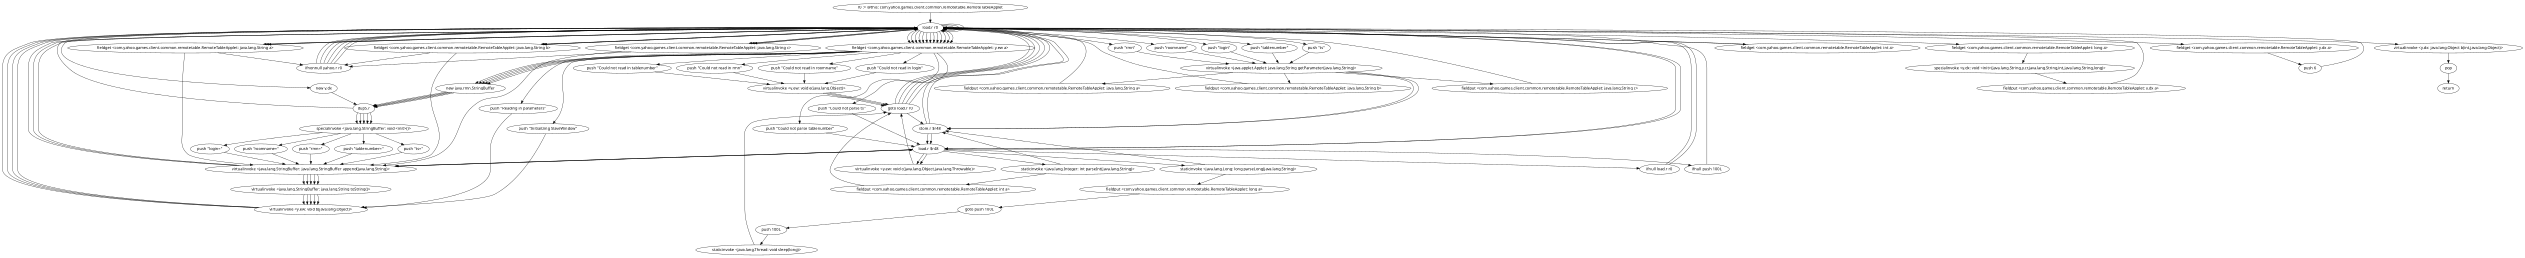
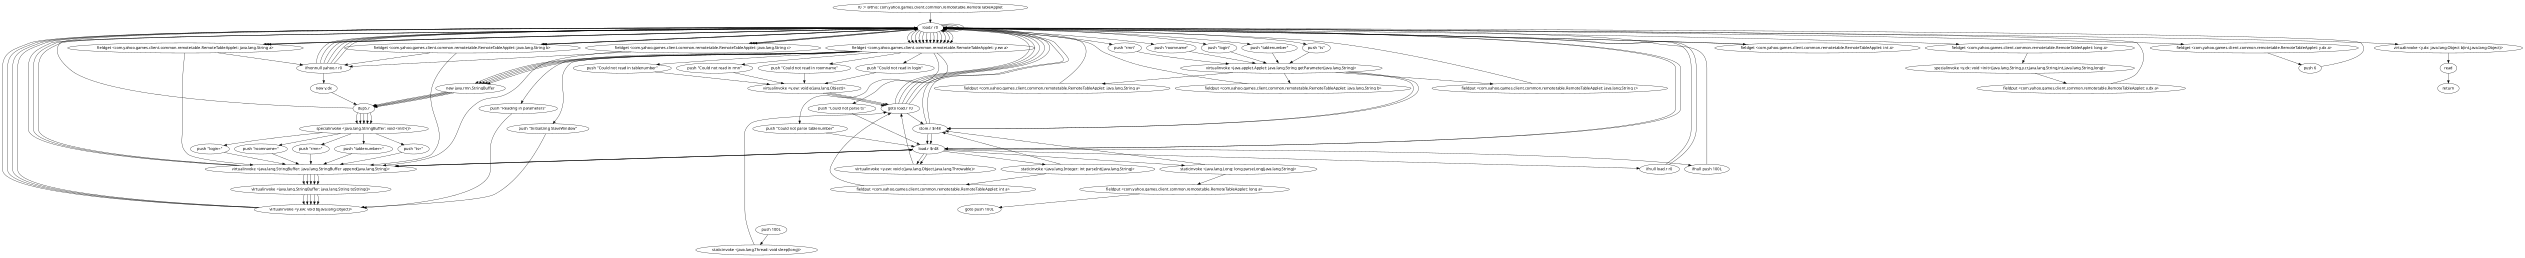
(360, 31) -> (324, 77)
(2448, 68) -> (2448, 68)
(874, 220) -> none
